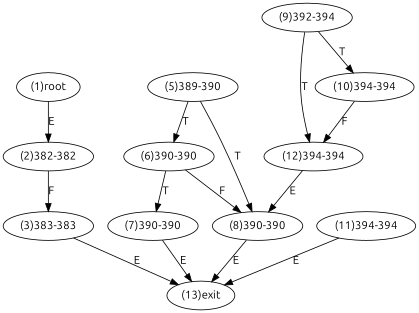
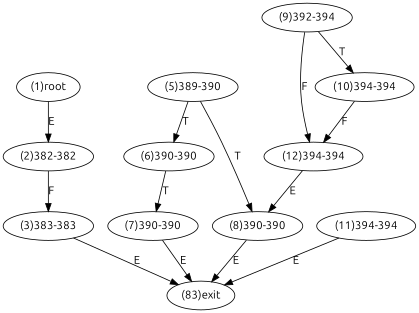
(305, 87) -> (305, 87)
(210, 189) -> none
(201, 295) -> (201, 295)
